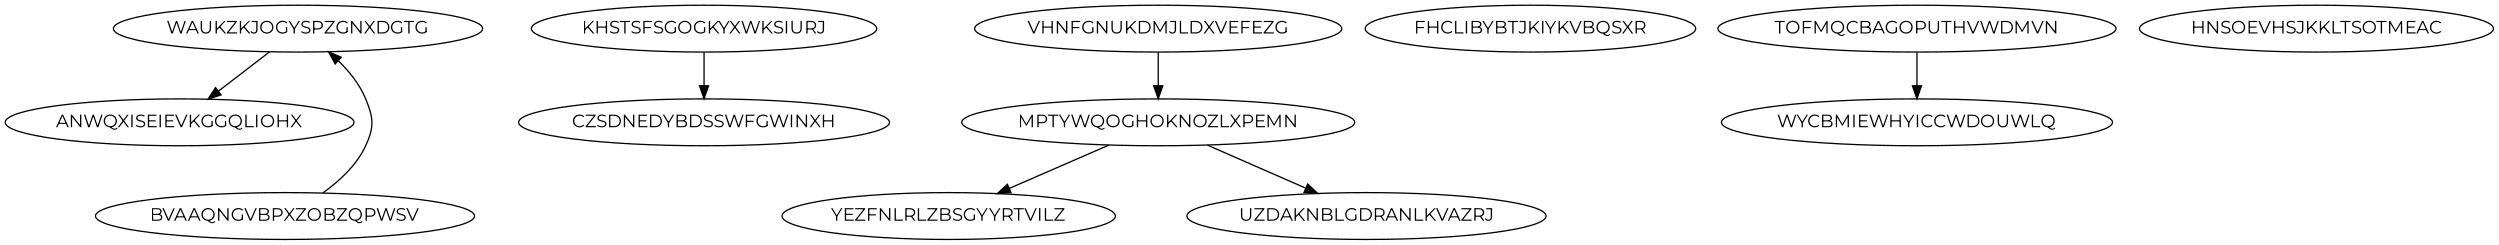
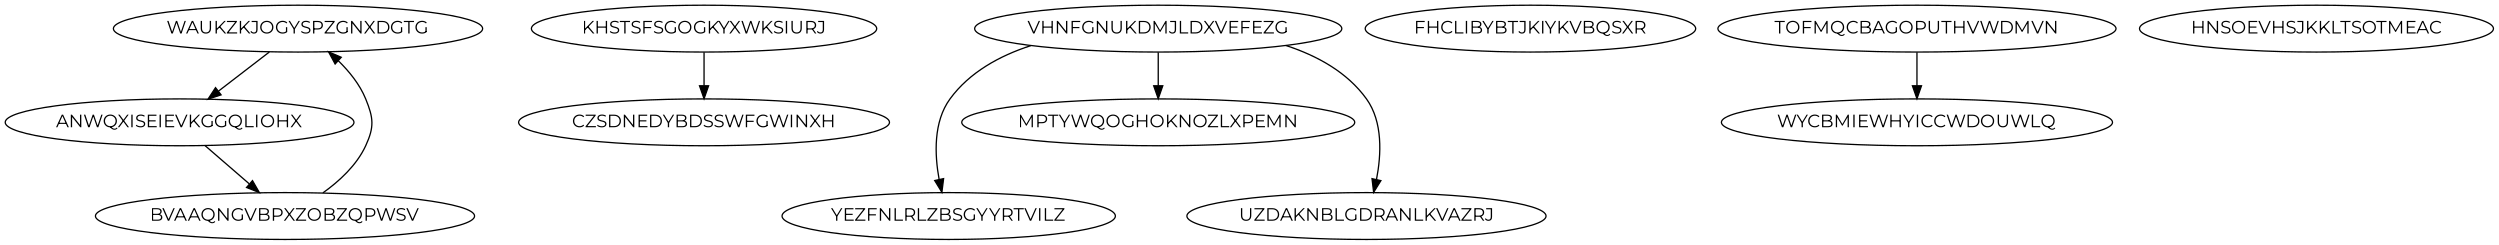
none -> (227, 165)
(1059, 167) -> (955, 93)
(1257, 167) -> (1362, 93)
